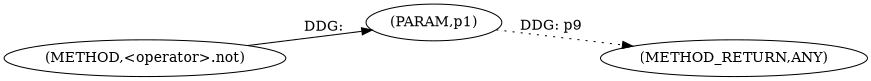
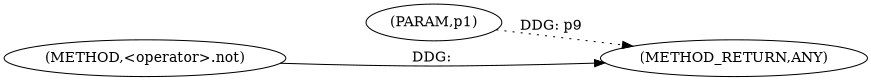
(305, 38) -> (437, 66)
